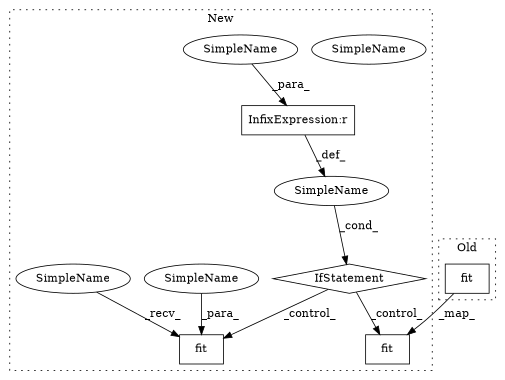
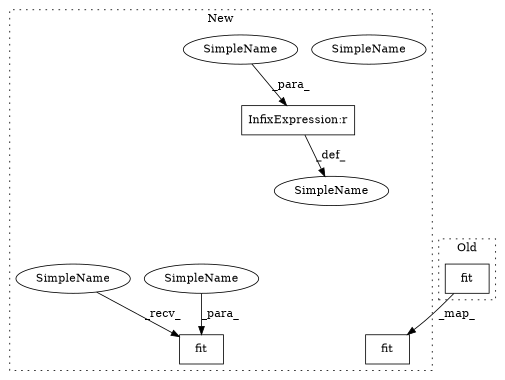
(349, 279) -> none
